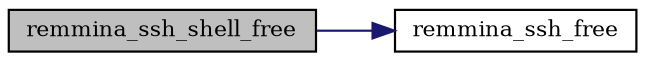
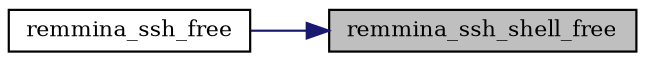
(345, 31) -> (279, 31)
